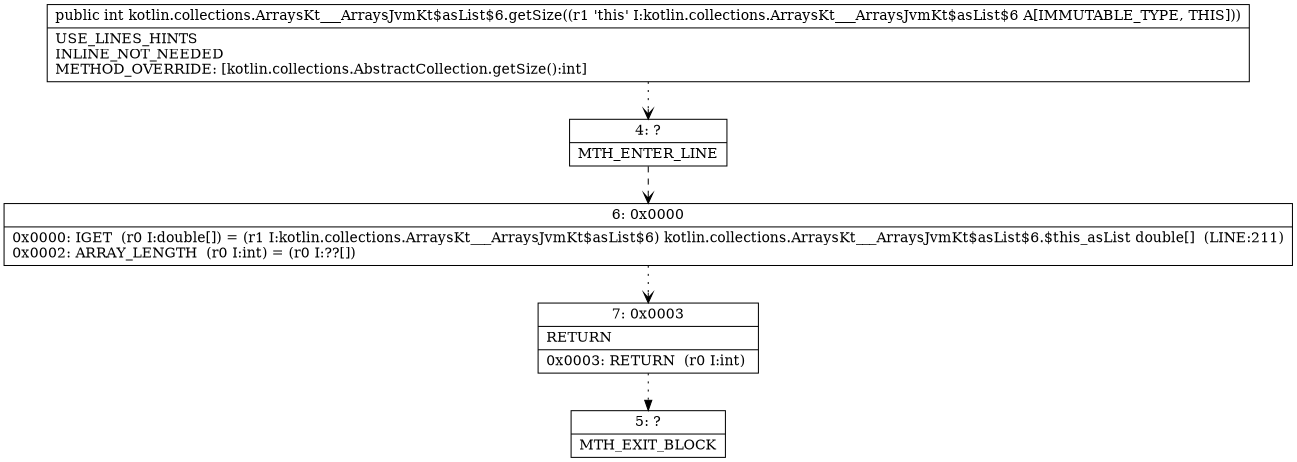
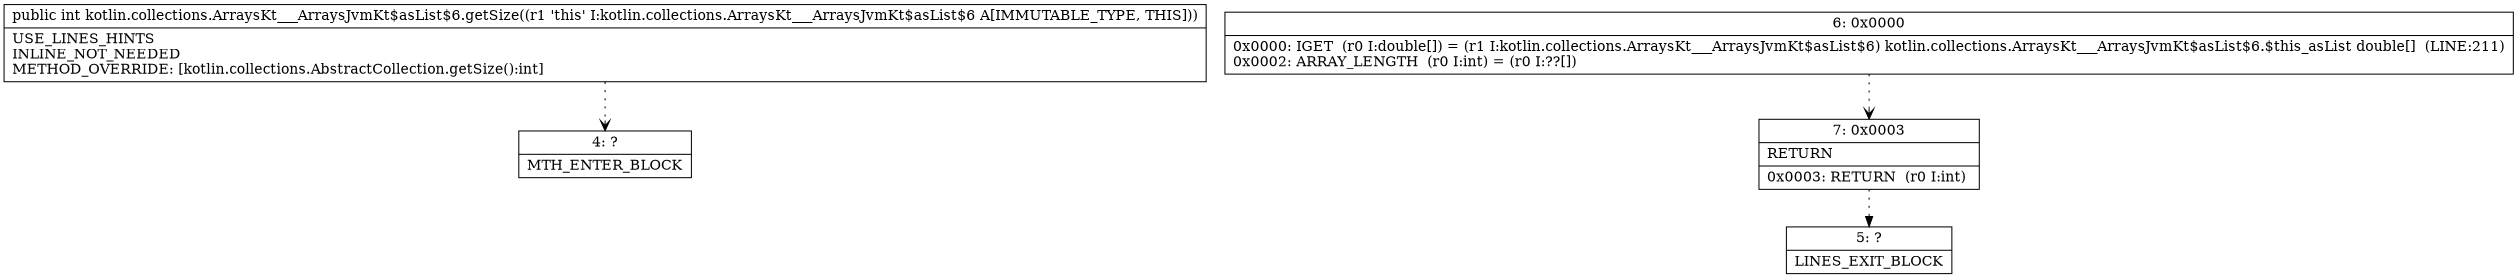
(648, 154) -> (605, 165)
(648, 180) -> none
(648, 445) -> (1869, 261)
